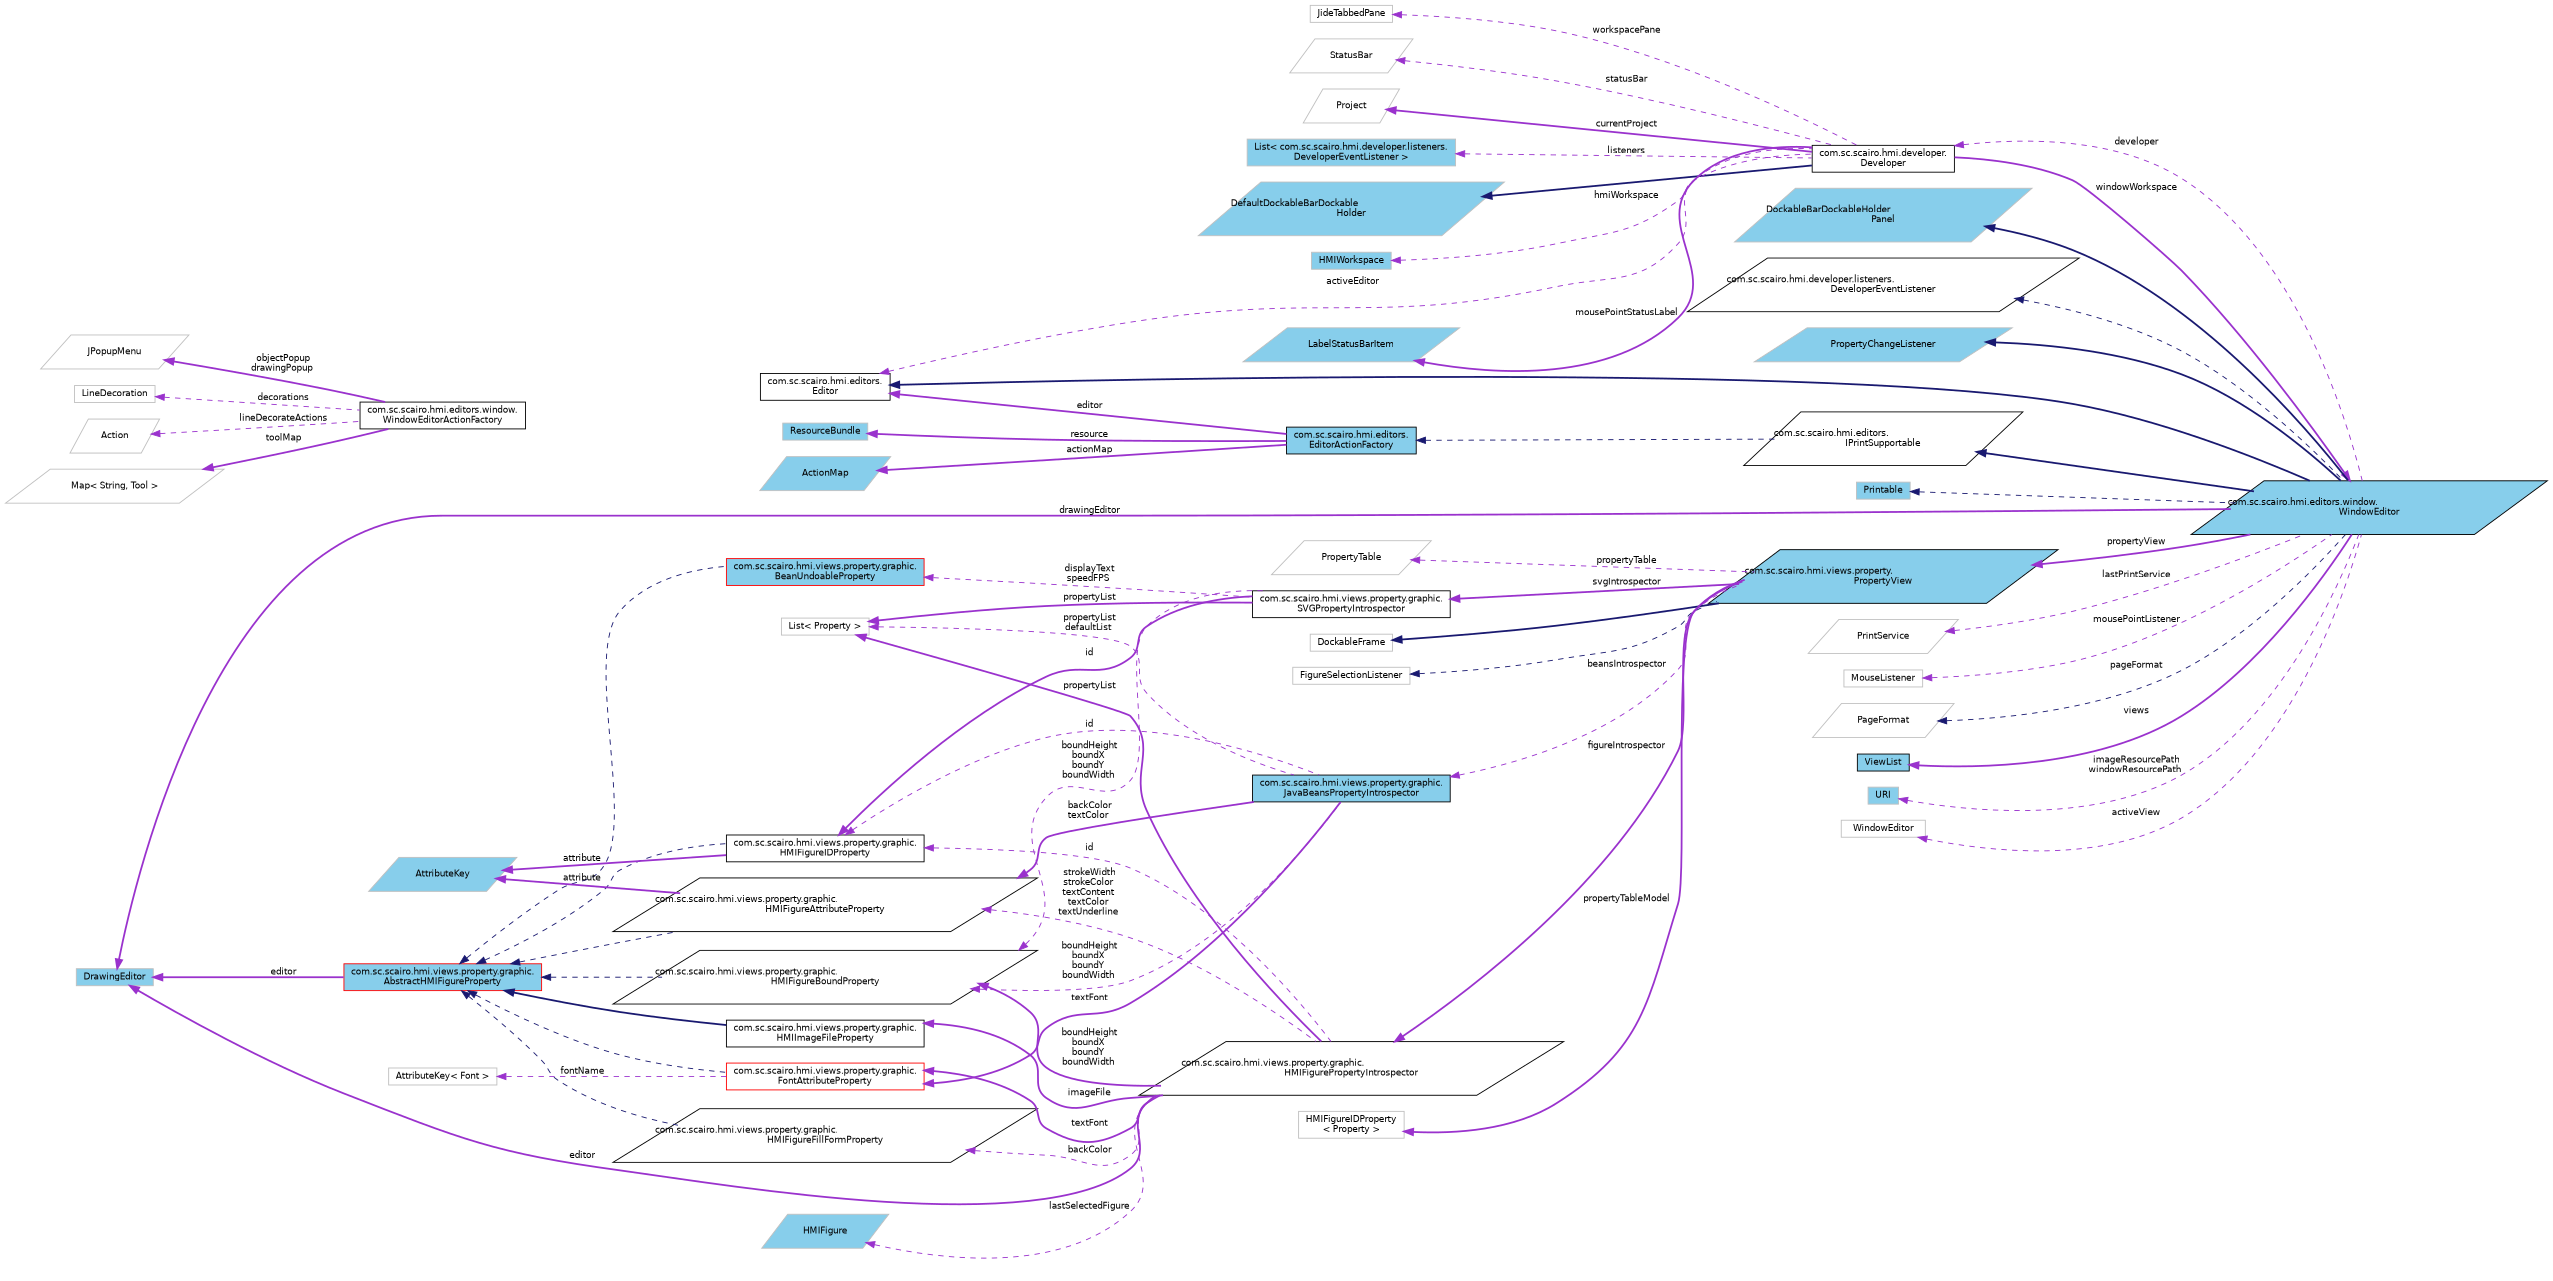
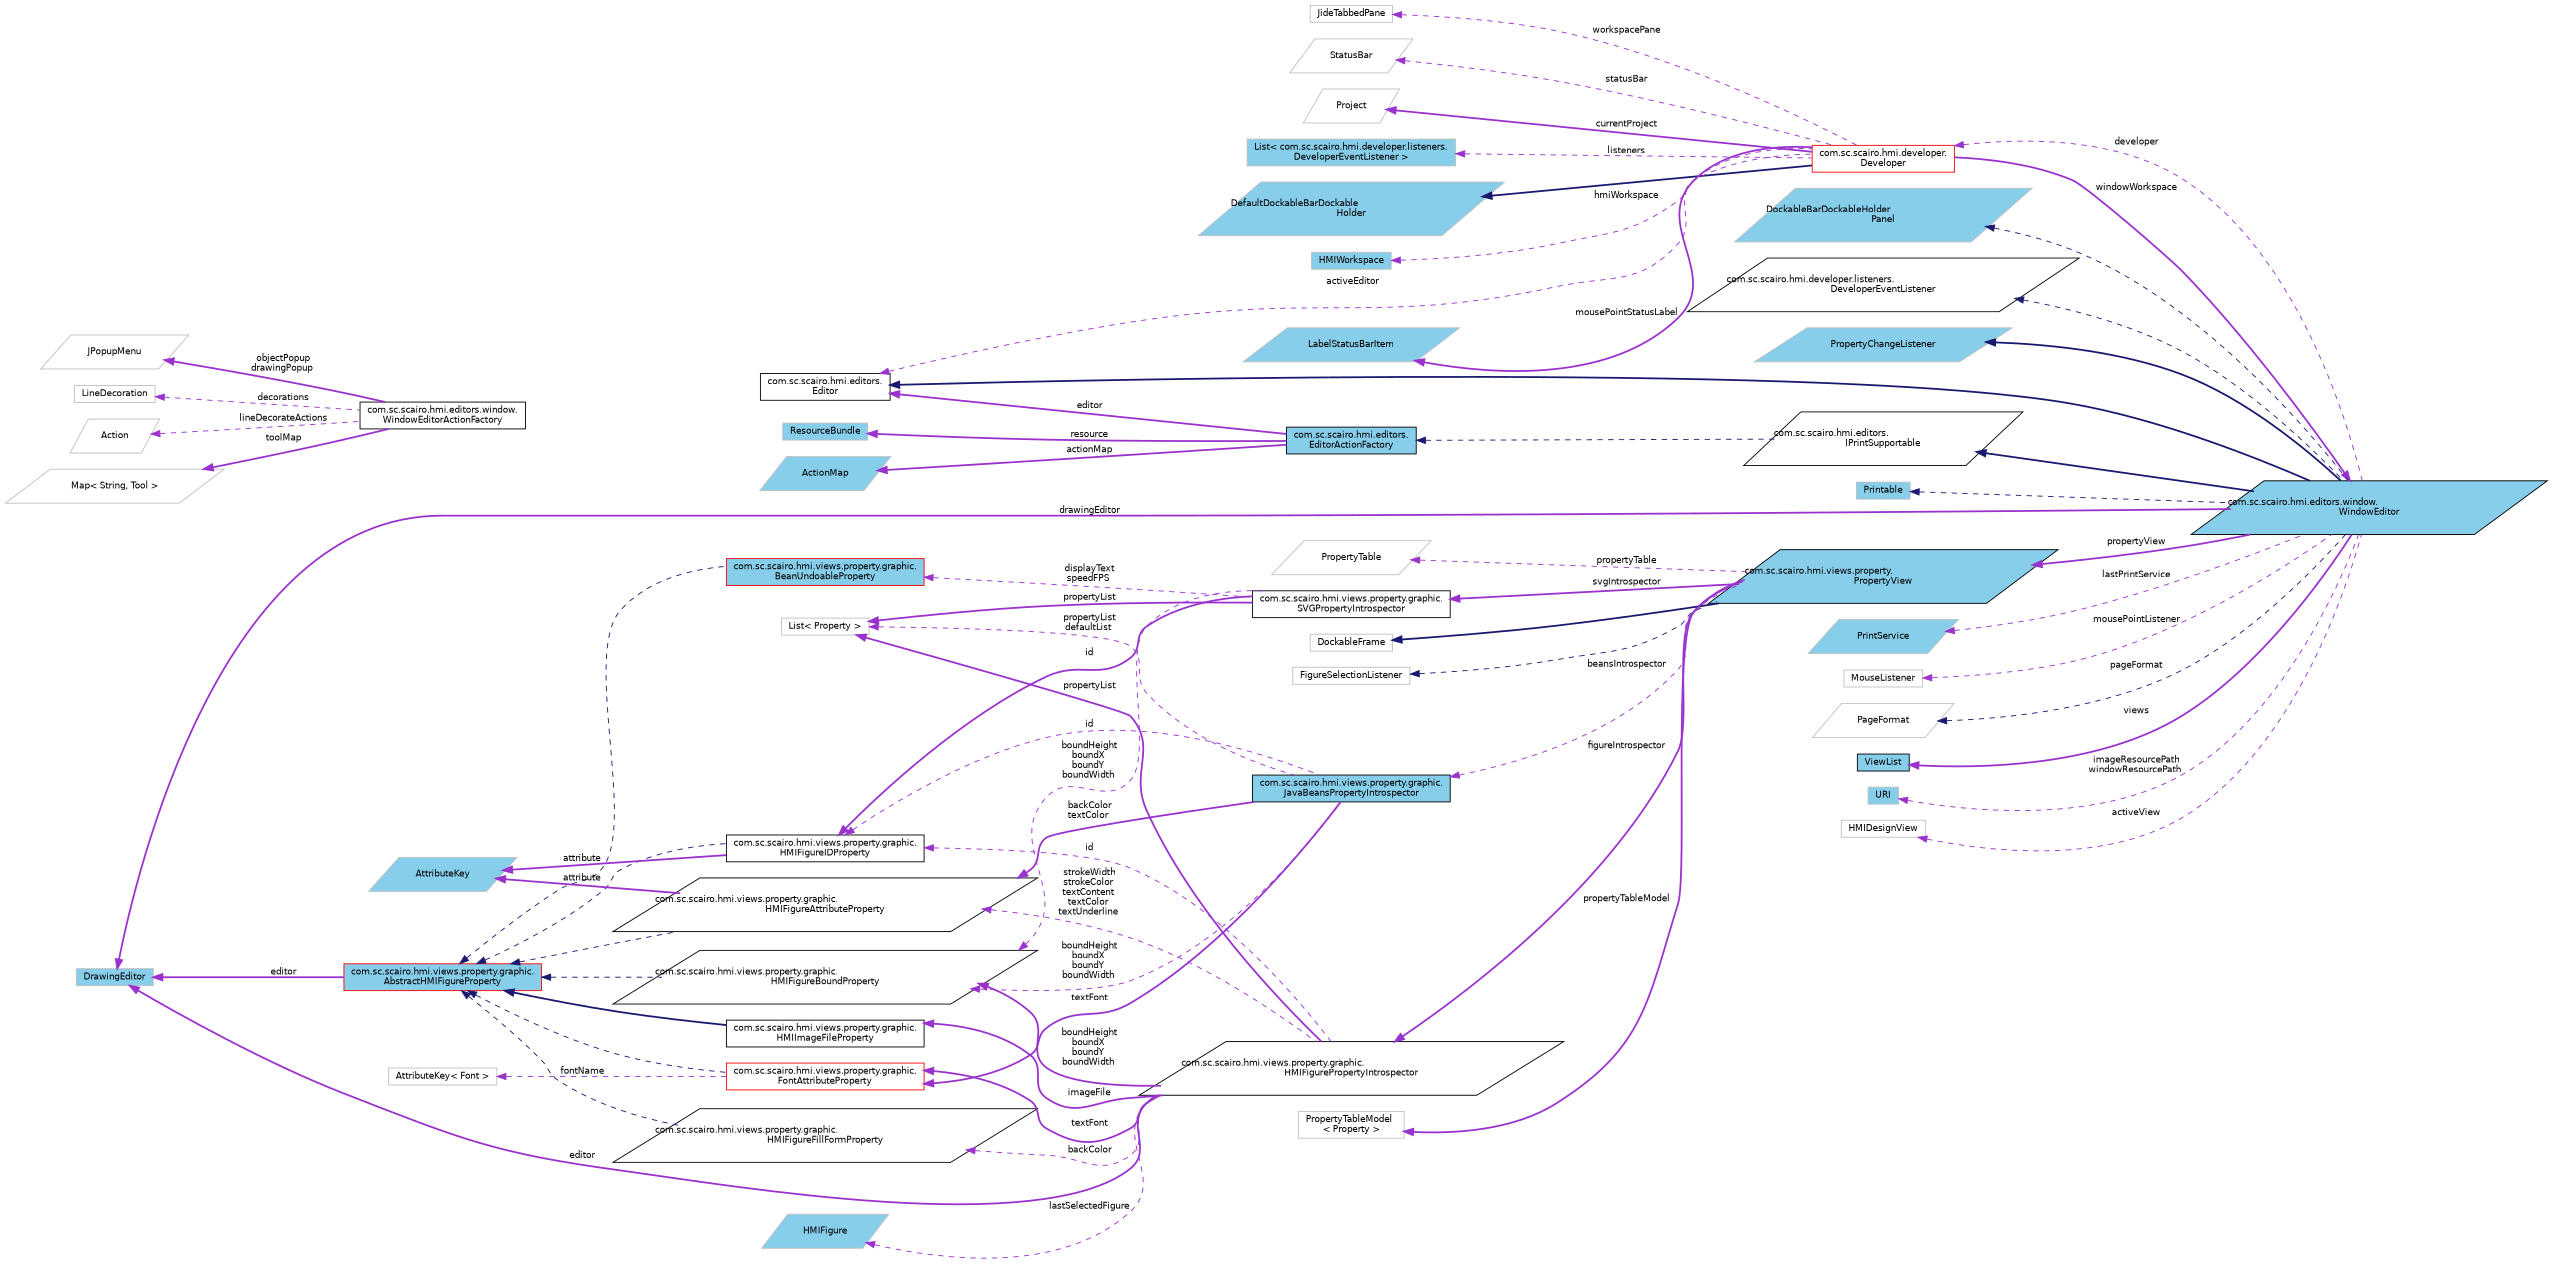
(1883, 159) -> (1883, 159)
(2193, 322) -> (2193, 322)
(1883, 636) -> (1883, 636)
(1883, 829) -> (1883, 829)
(1351, 1125) -> (1351, 1125)
